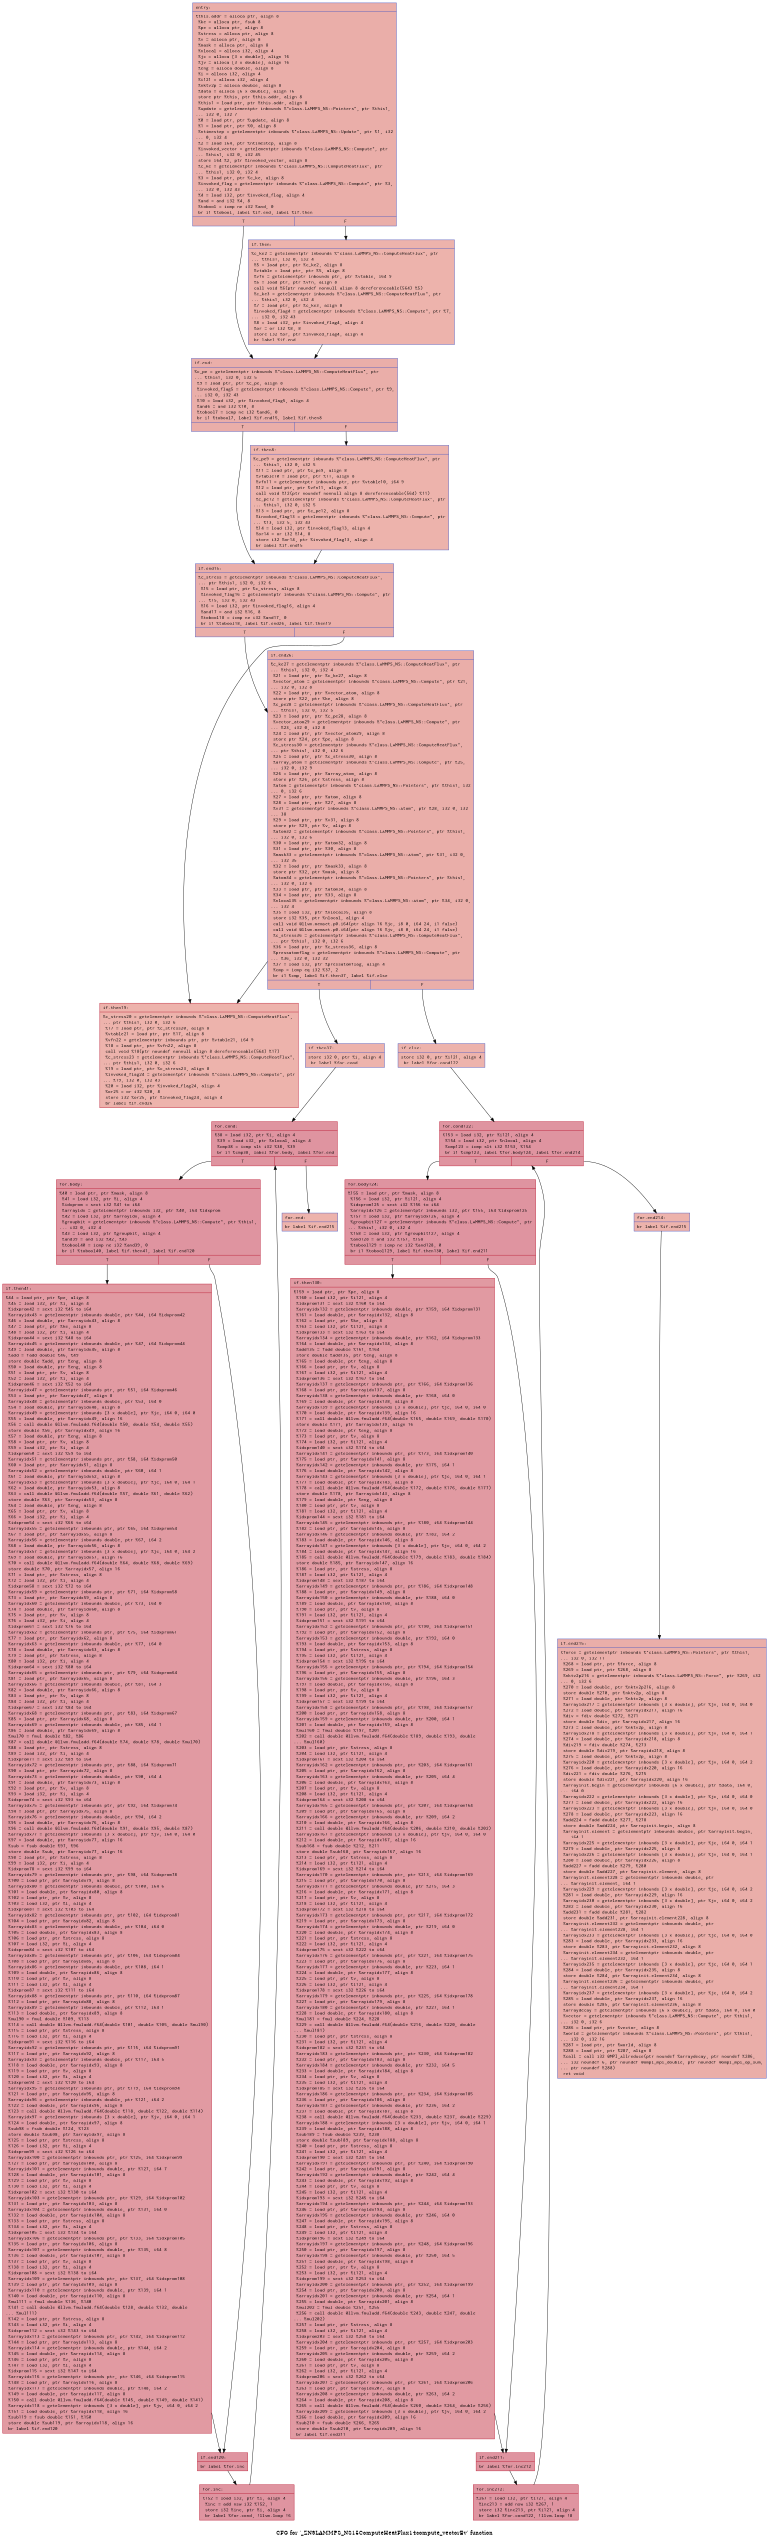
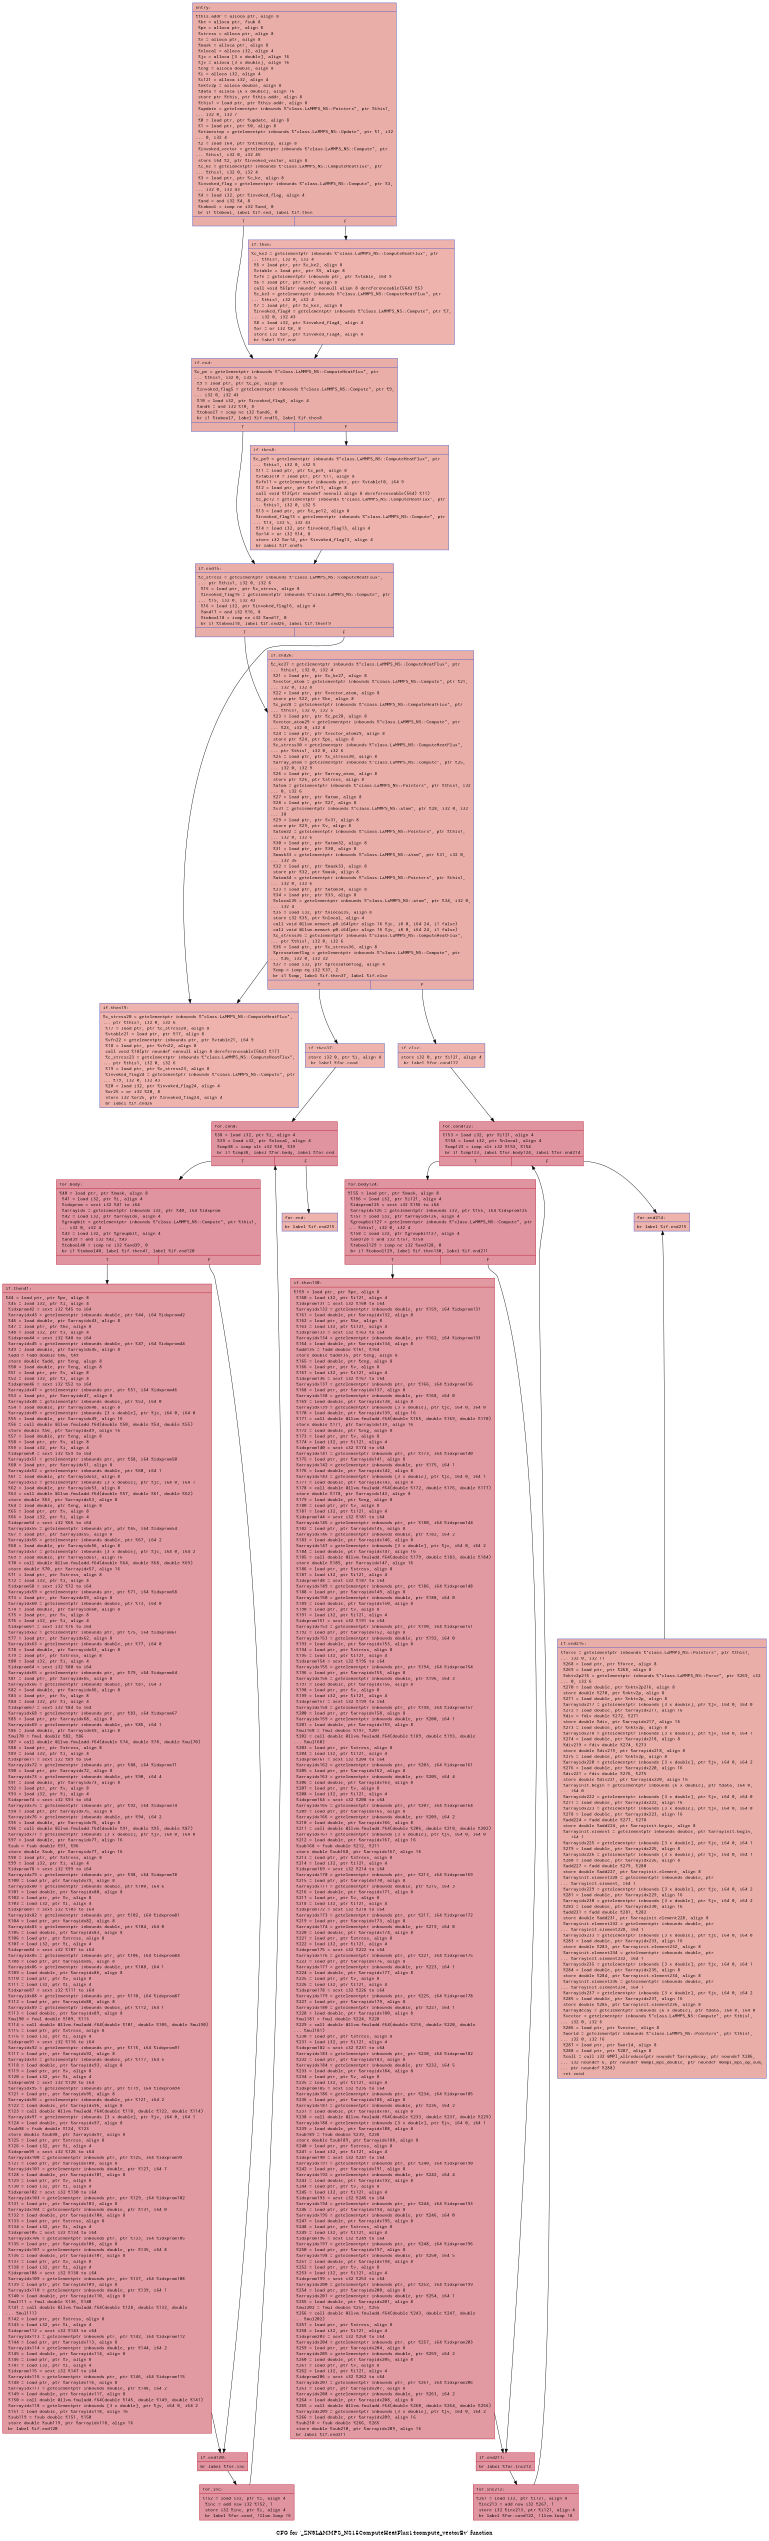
(199, 1055) -> (199, 1055)
(659, 1433) -> (664, 1437)
